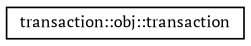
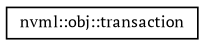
(125, 23) -> (102, 23)
